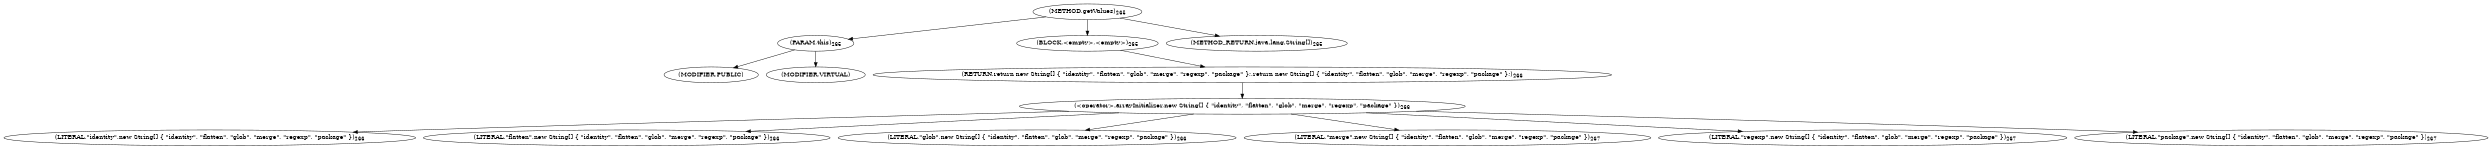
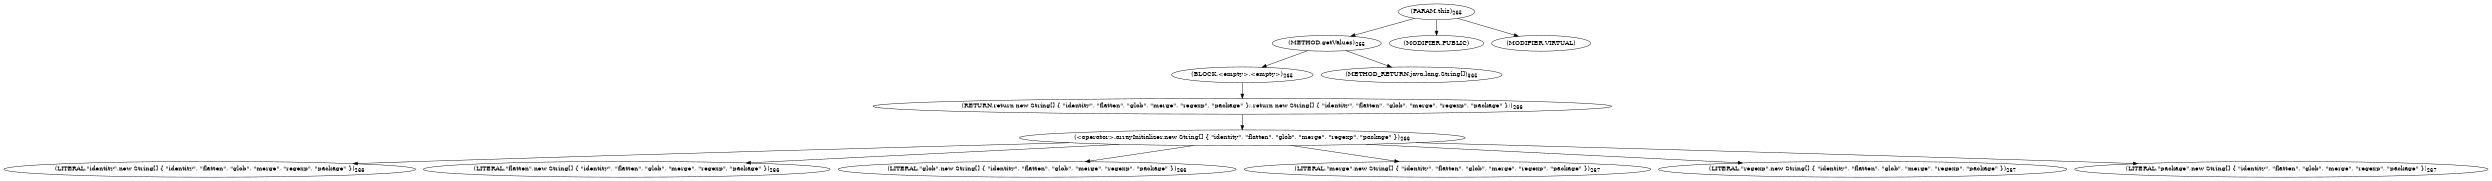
(949, 28) -> (1385, 27)
(1318, 43) -> (1473, 74)
